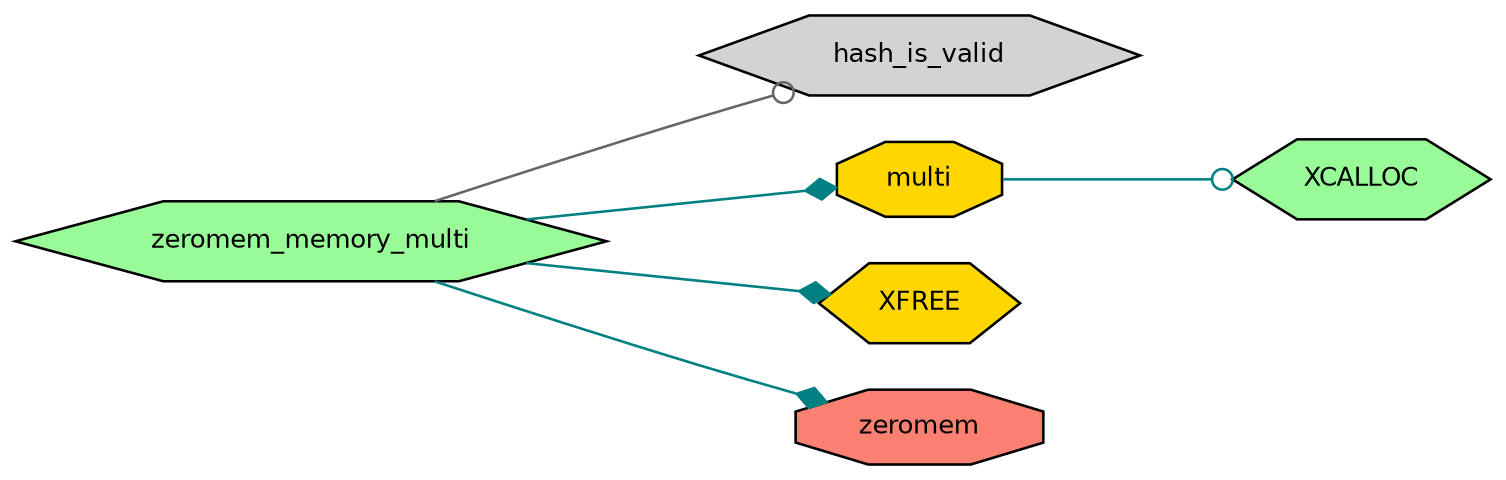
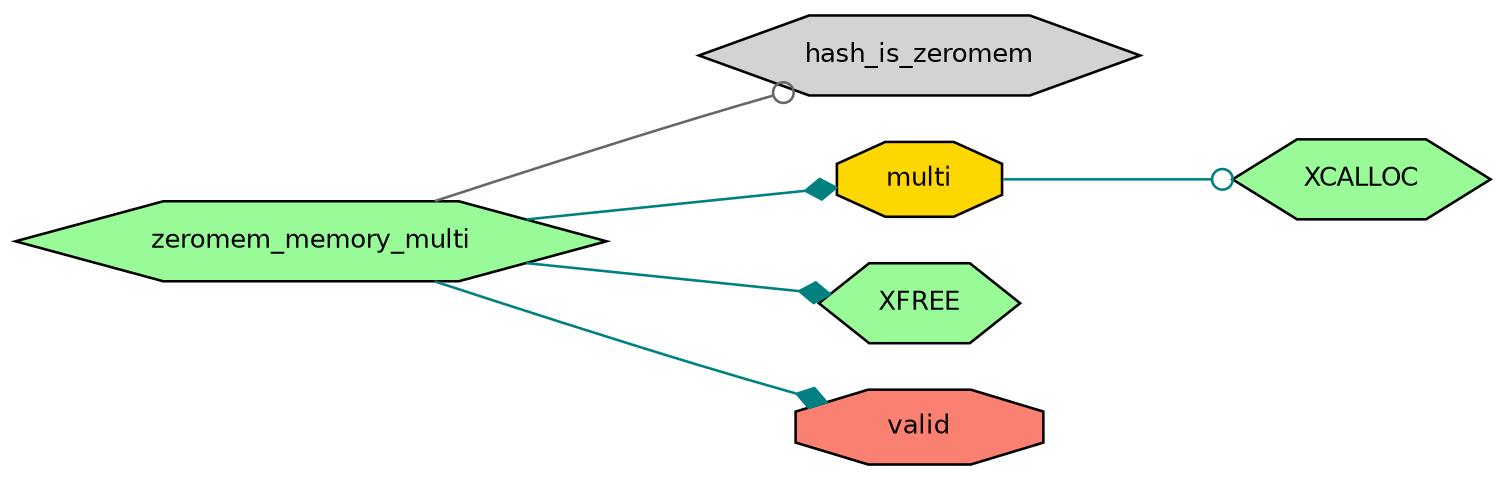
(919, 55) -> (919, 55)
(919, 303) -> (919, 303)
(919, 427) -> (919, 427)
